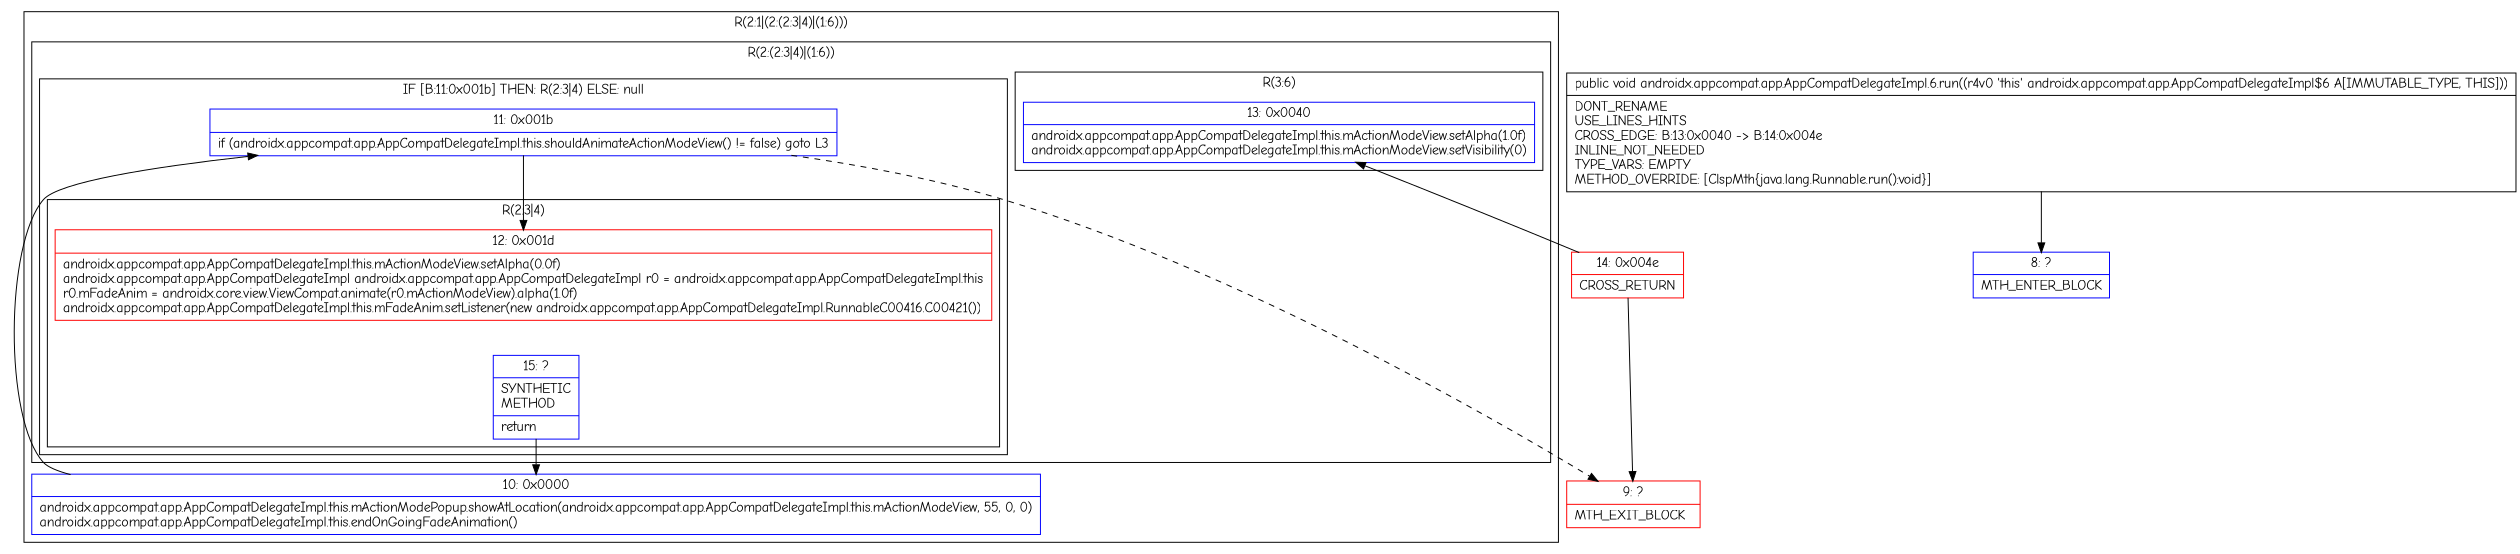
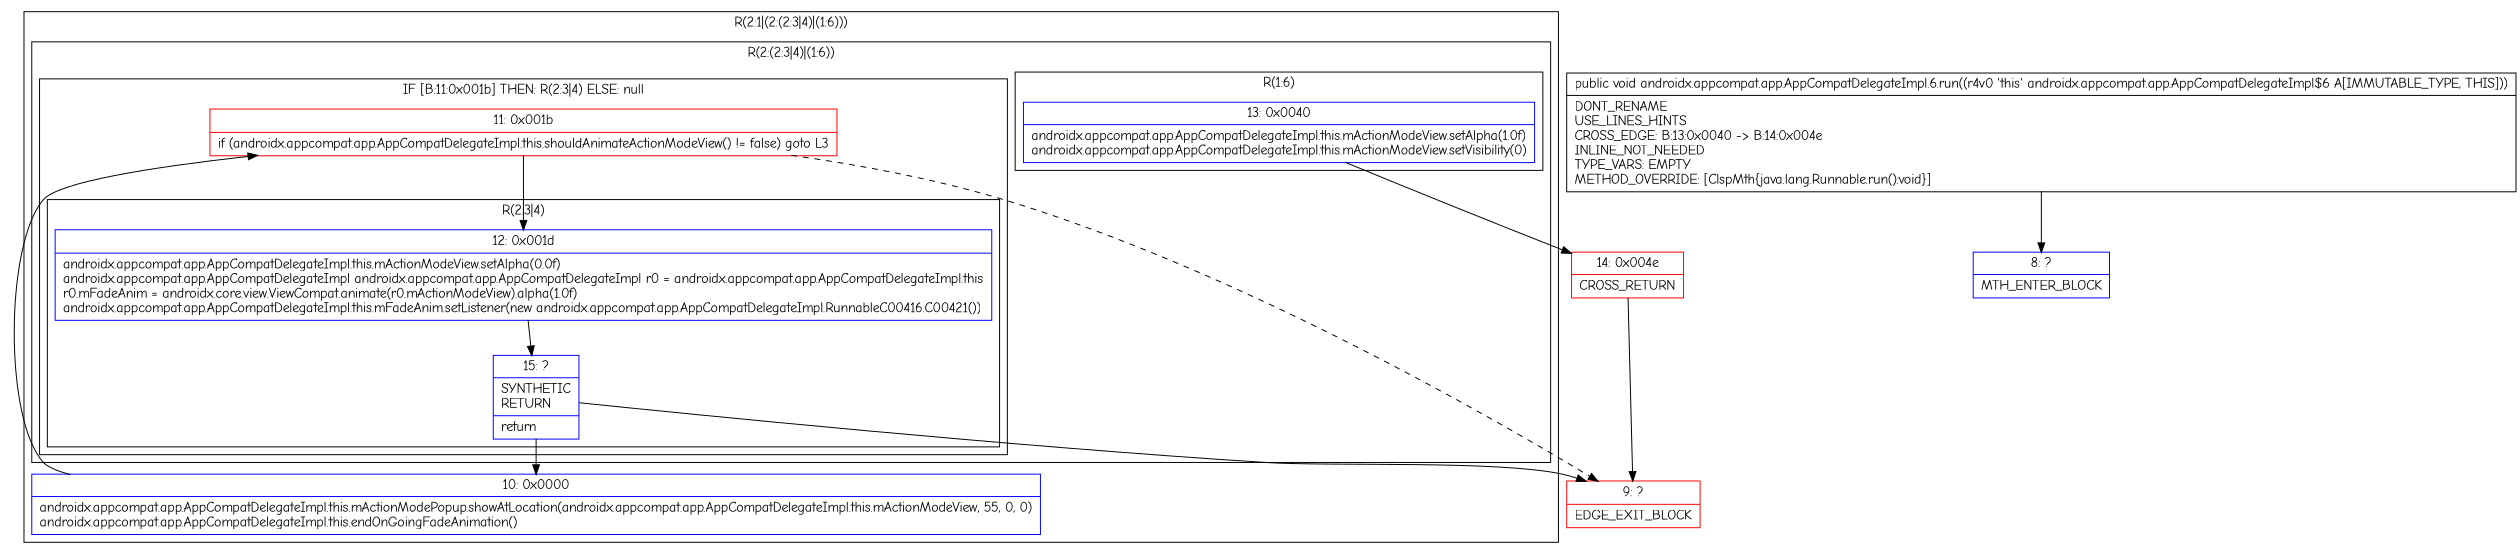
(1279, 83) -> (1279, 83)
(523, 132) -> (523, 132)
(1472, 209) -> (1453, 206)
(523, 275) -> (523, 275)
none -> (529, 333)
(528, 404) -> (526, 404)
none -> (1078, 449)
(1630, 516) -> (1633, 516)
